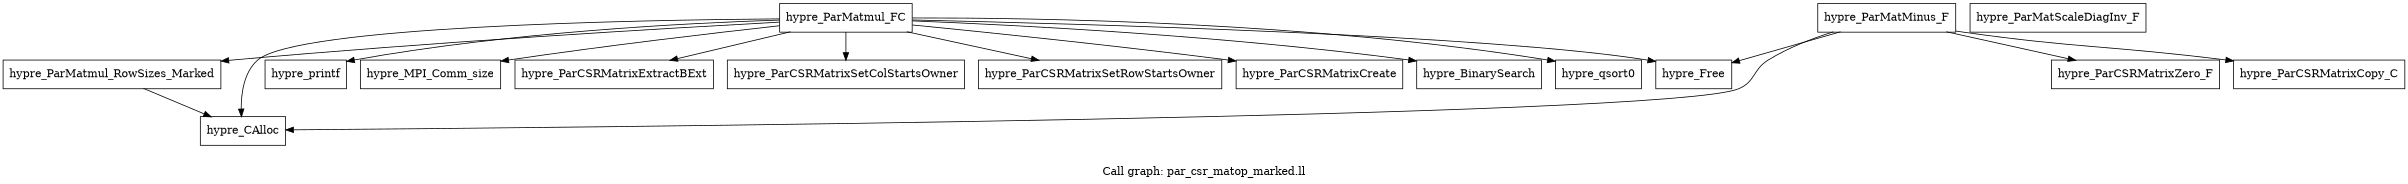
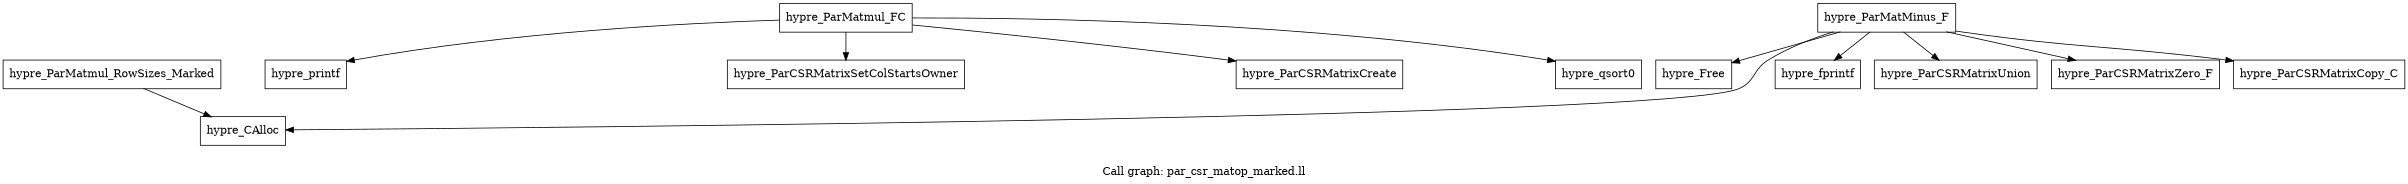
(2058, 18) -> none
(490, 27) -> none
(1446, 41) -> none
(408, 46) -> none
(431, 74) -> none
(614, 74) -> none
(1100, 74) -> none
(1479, 74) -> none
none -> (1818, 74)
none -> (1956, 74)
